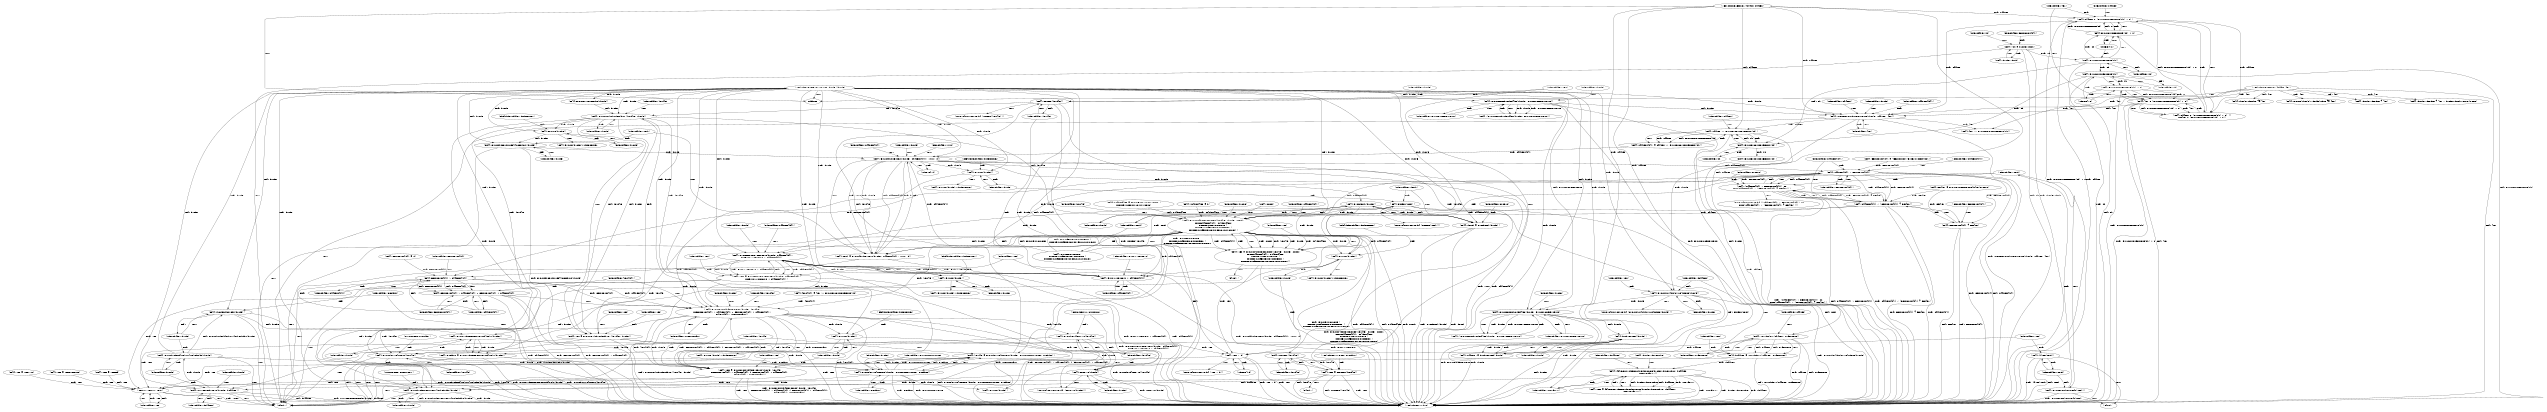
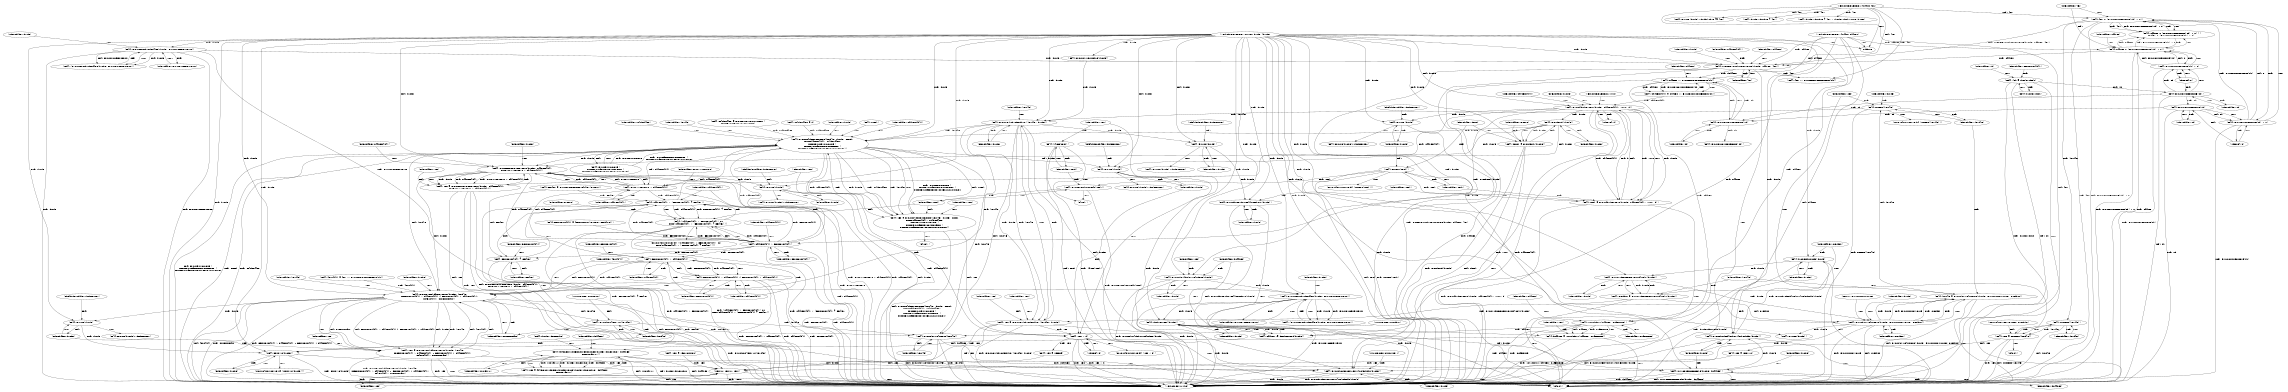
(2249, 102) -> none
(267, 104) -> (1760, 42)
(2111, 108) -> (2019, 43)
none -> (636, 123)
(1796, 125) -> (1729, 73)
(942, 145) -> (1601, 94)
(707, 154) -> none
(1735, 166) -> (1487, 179)
none -> (1248, 183)
(1431, 189) -> (2063, 163)
(1460, 215) -> (656, 196)
(1679, 242) -> (1773, 190)
(401, 257) -> none
none -> (522, 278)
(1086, 312) -> (586, 297)
(1636, 312) -> none
(621, 348) -> (720, 330)
(923, 356) -> (1858, 297)
(1339, 356) -> (2009, 323)
(1115, 361) -> (556, 330)
(686, 364) -> (1060, 342)
(746, 381) -> (1888, 345)
(214, 391) -> (1696, 371)
(934, 404) -> (1349, 318)
